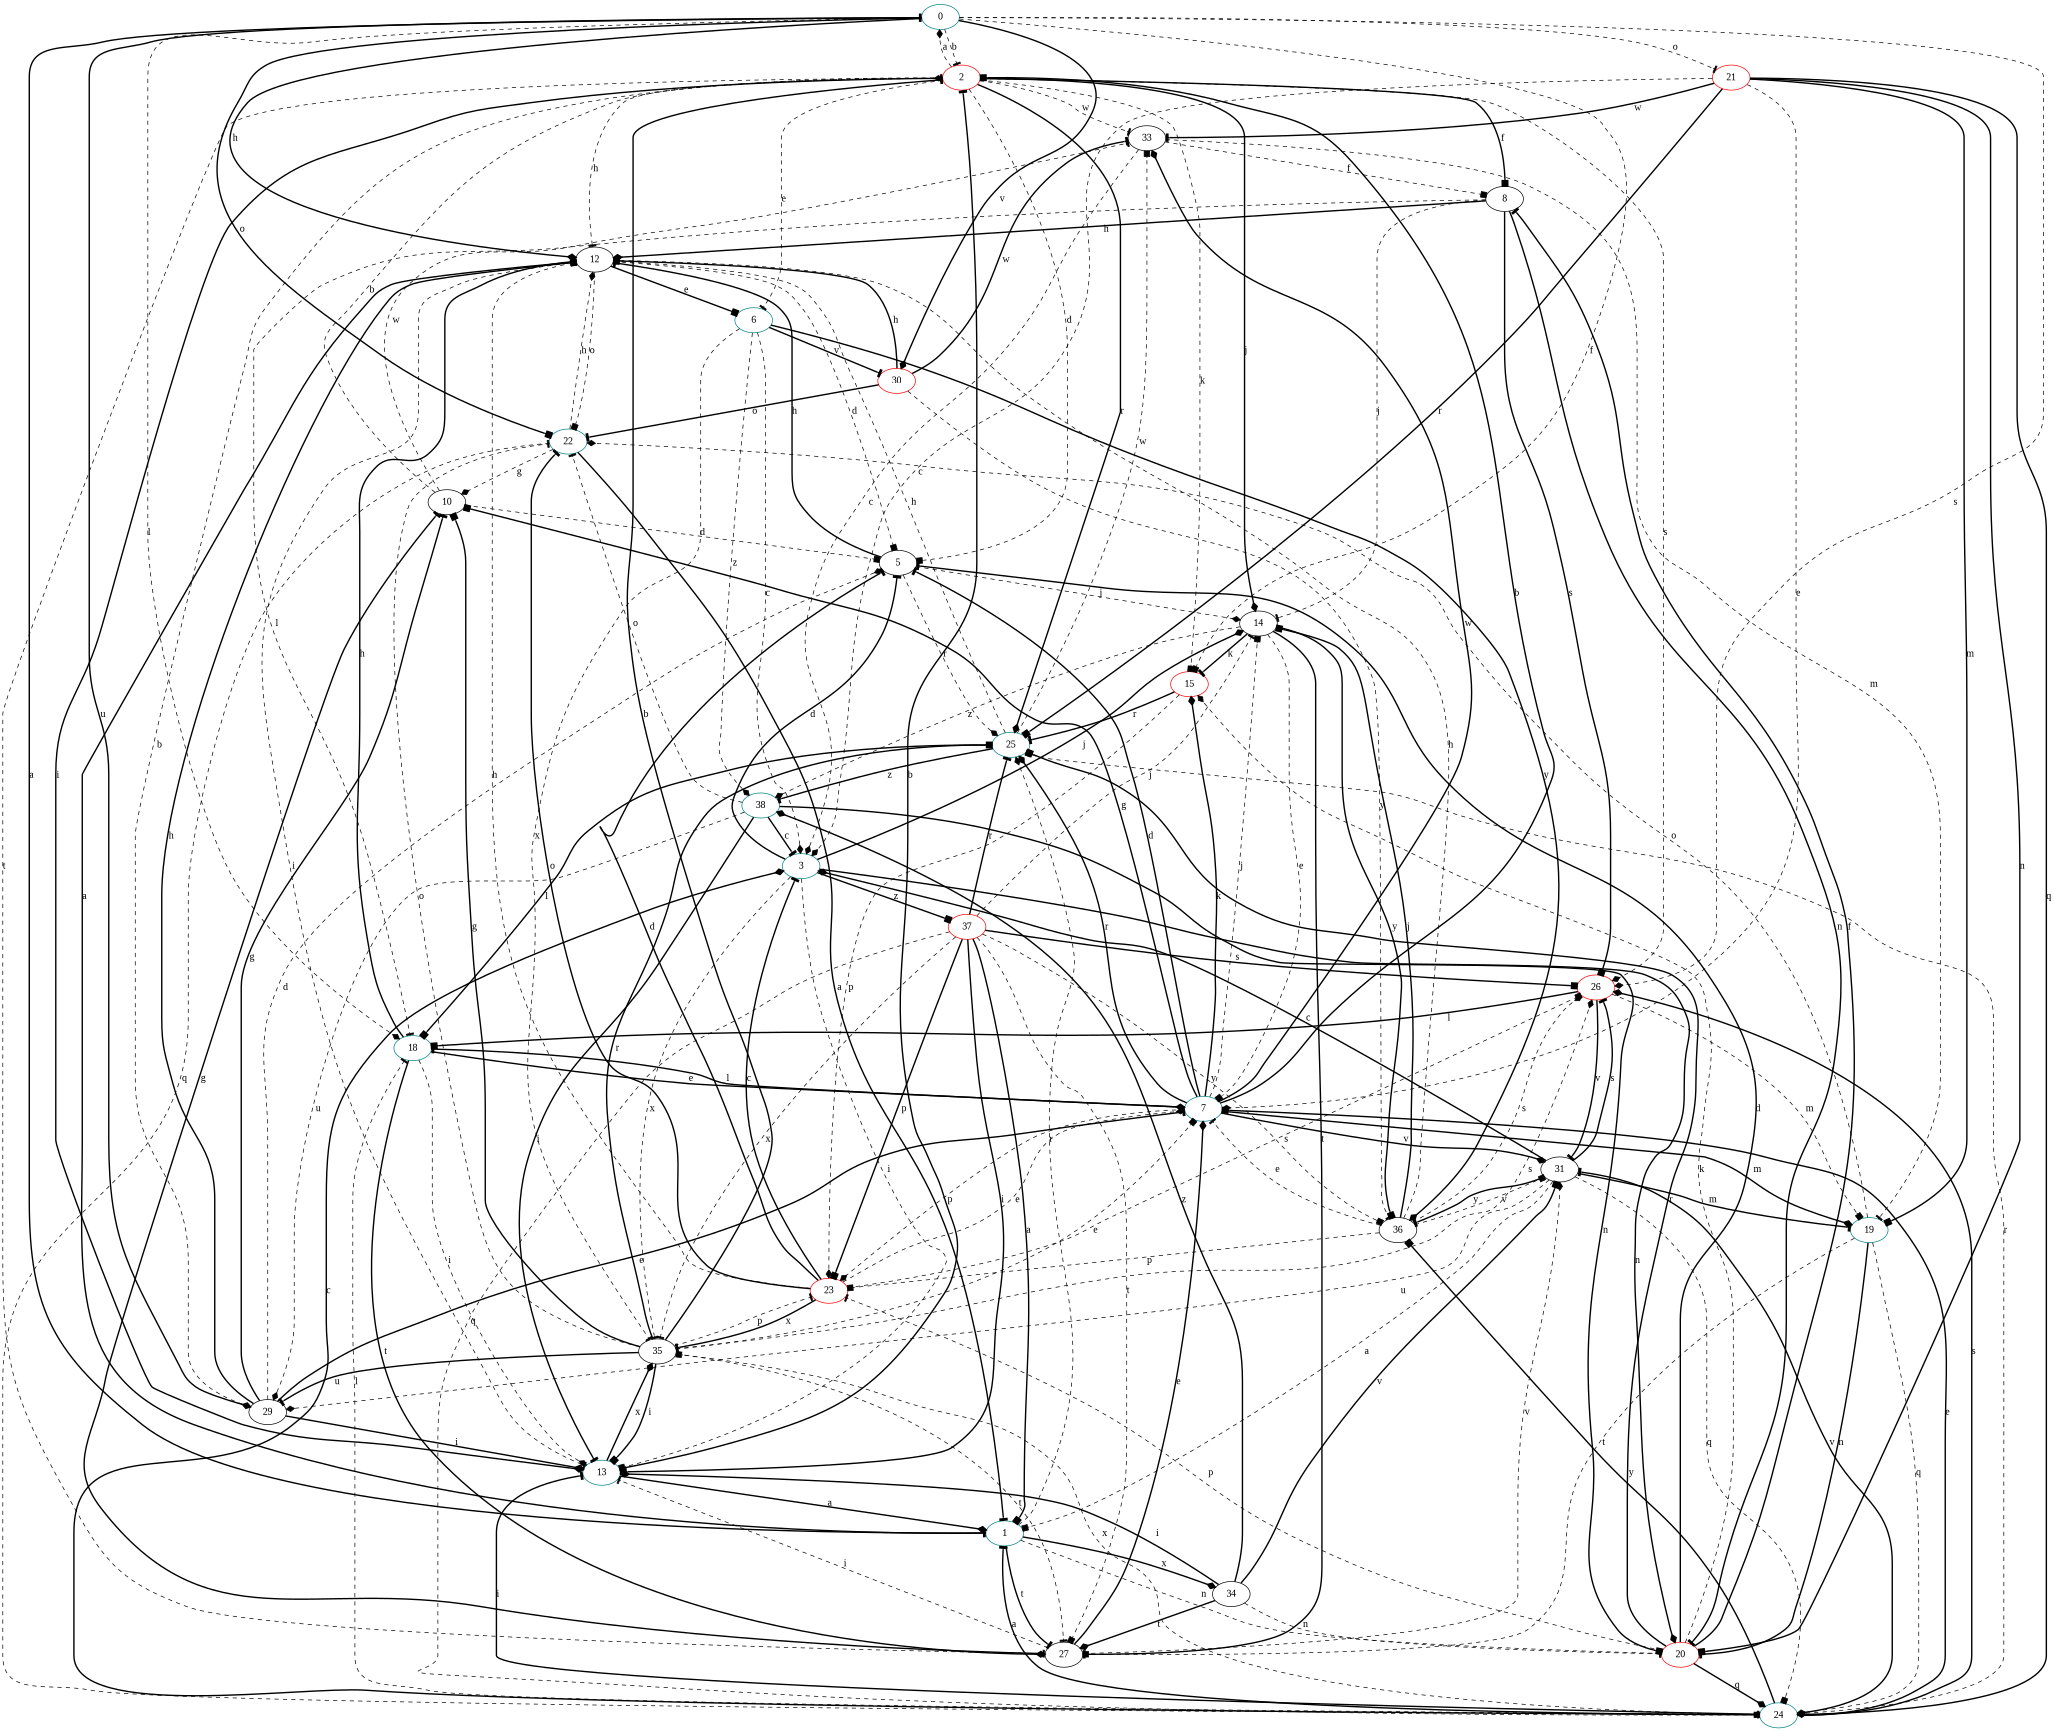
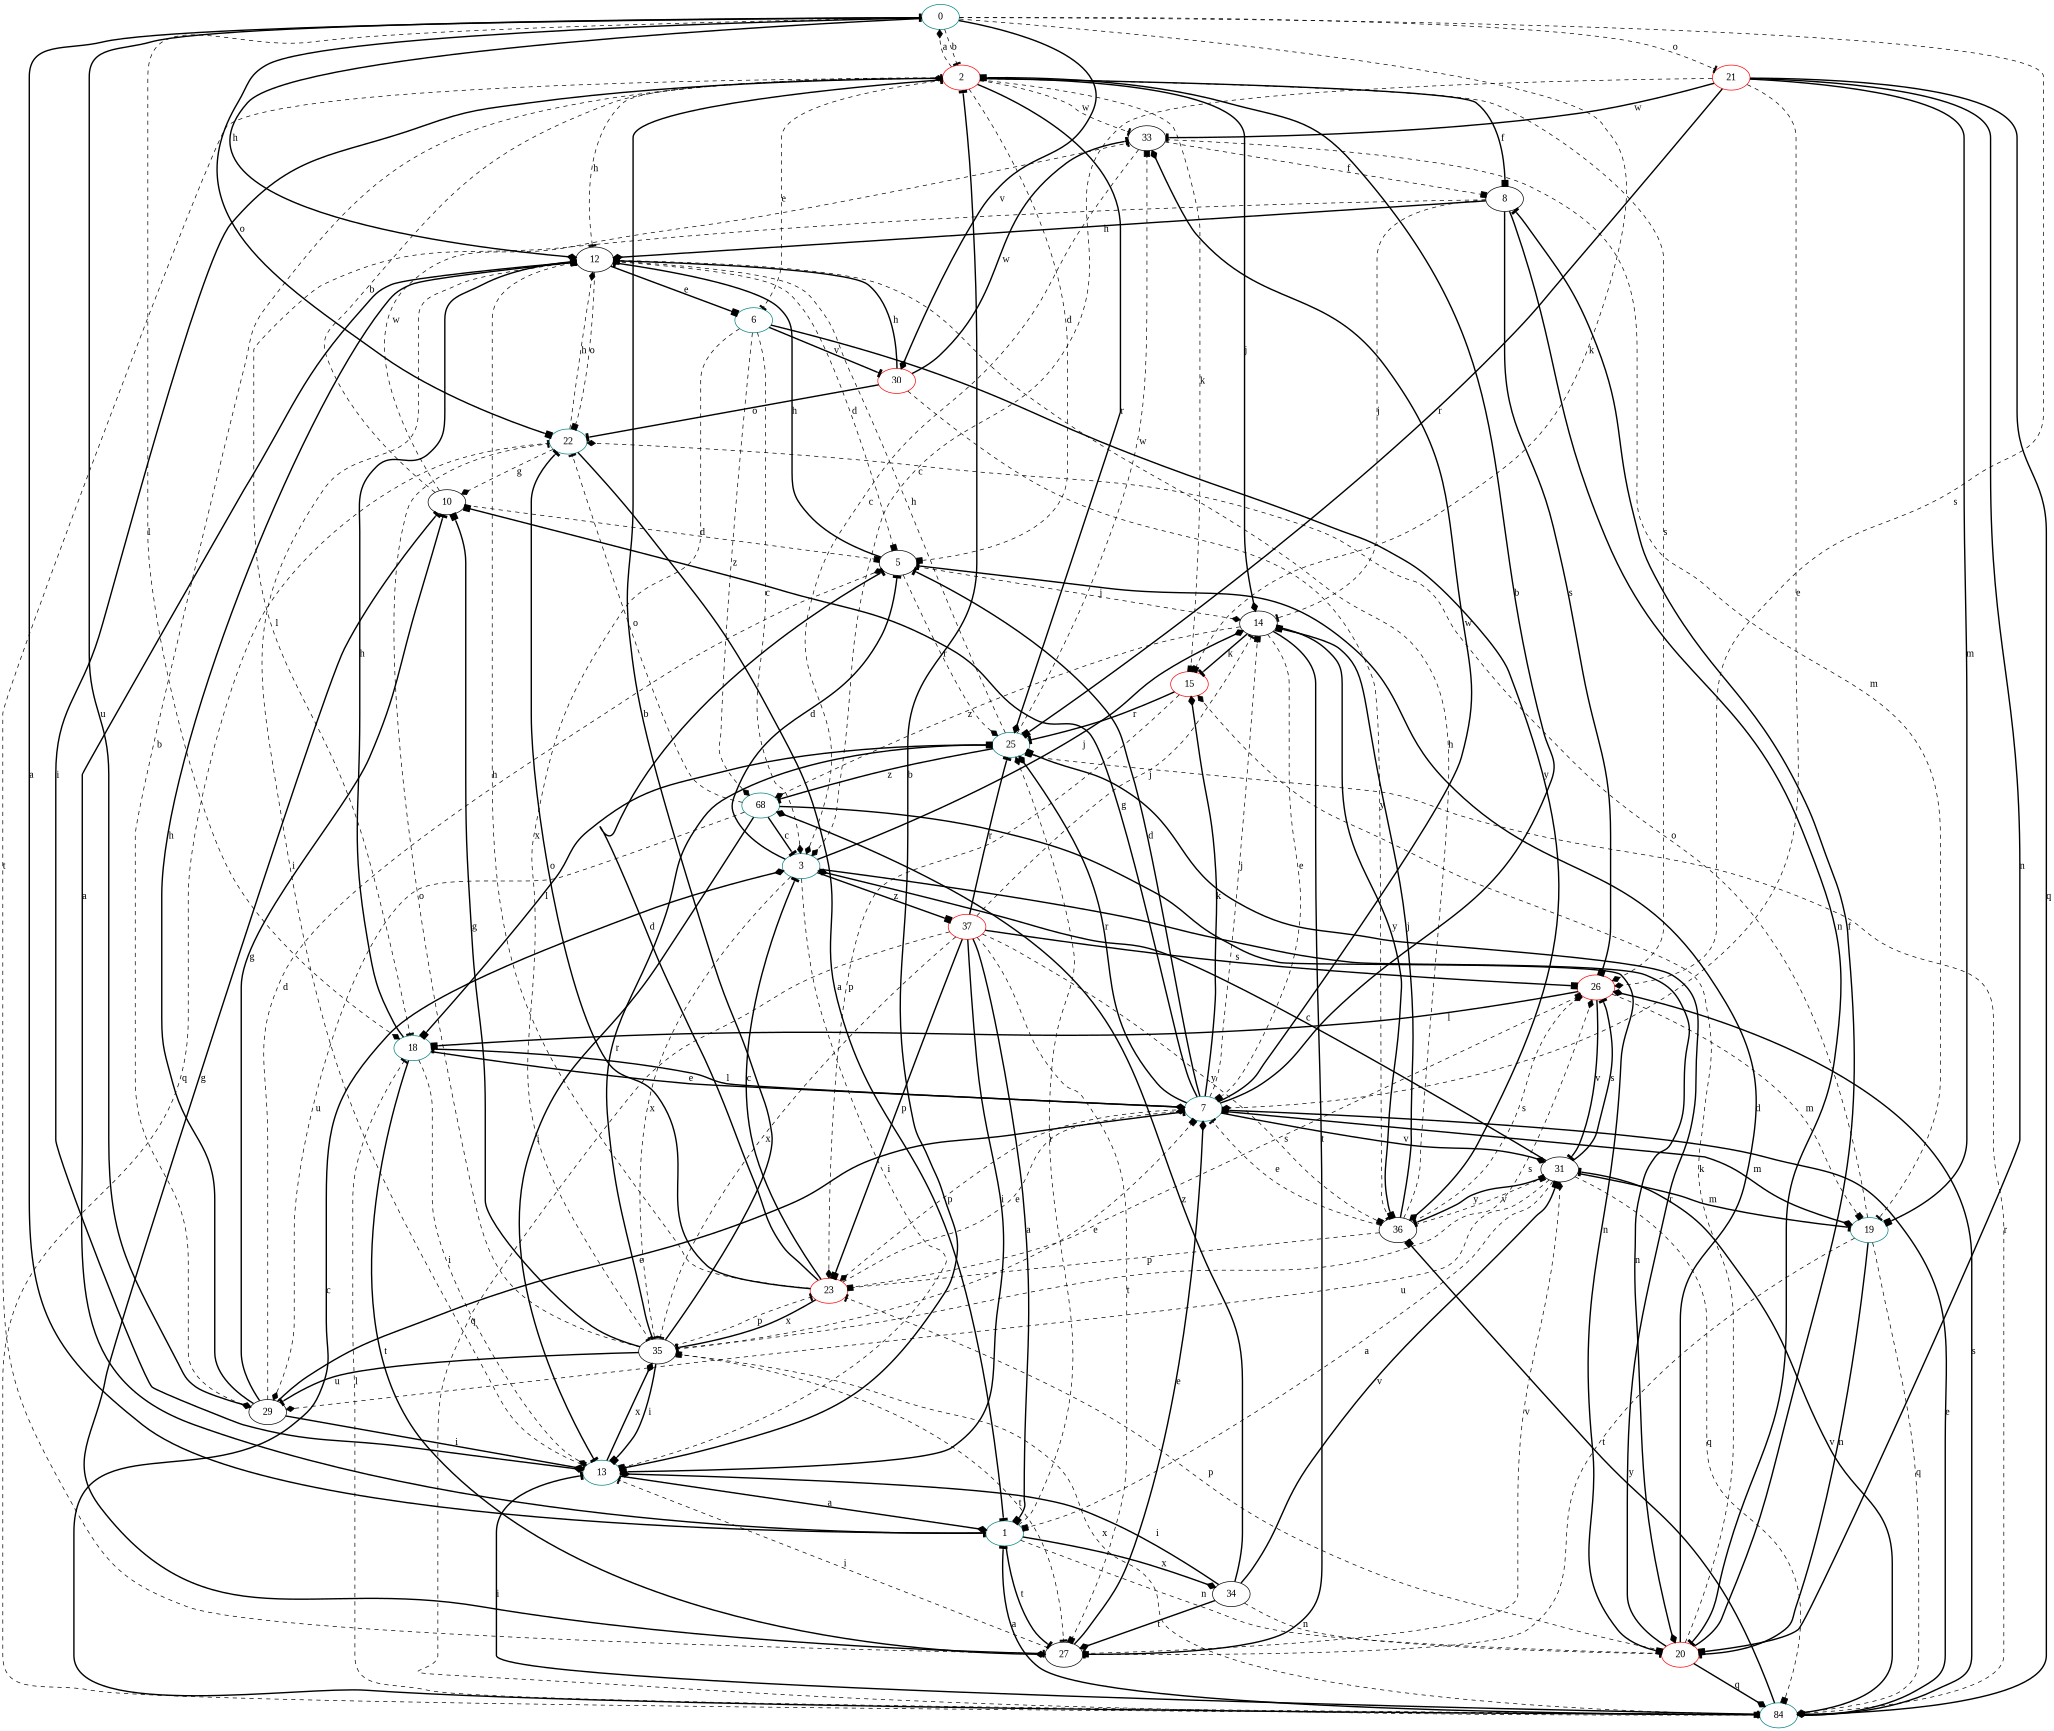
(1591, 351) -> (1591, 351)
(761, 806) -> (761, 806)
(1779, 1715) -> (1779, 1715)
